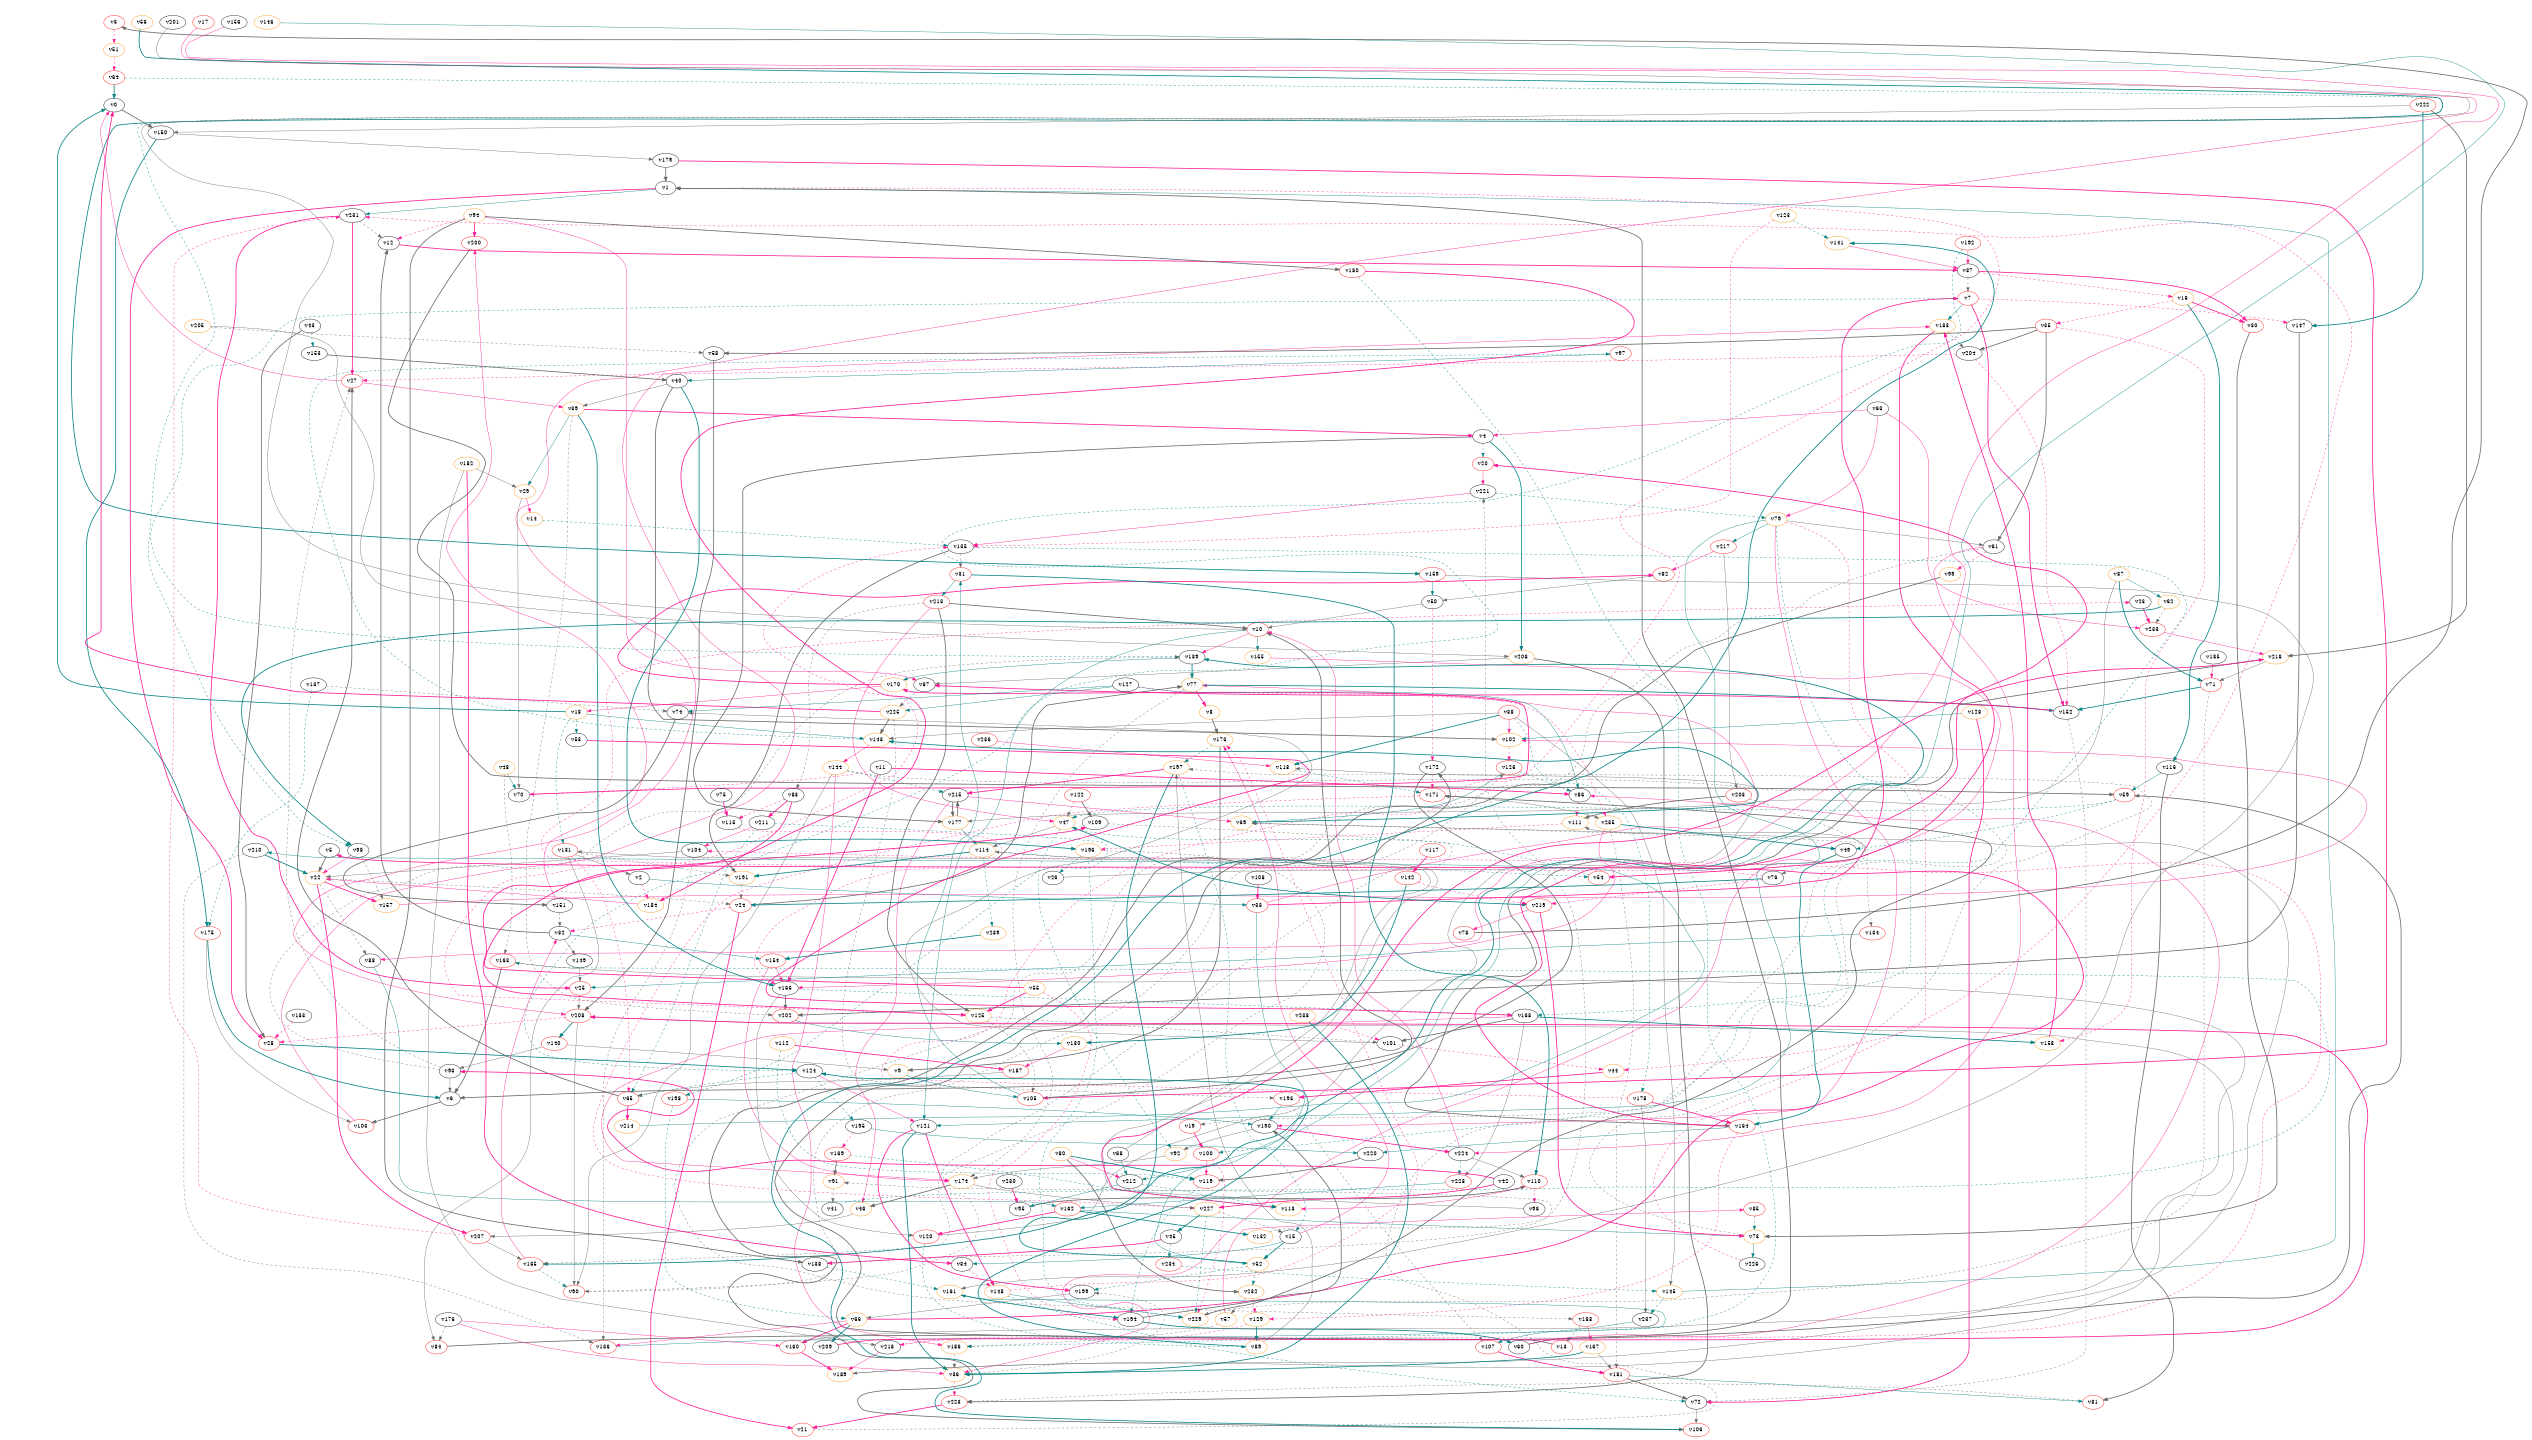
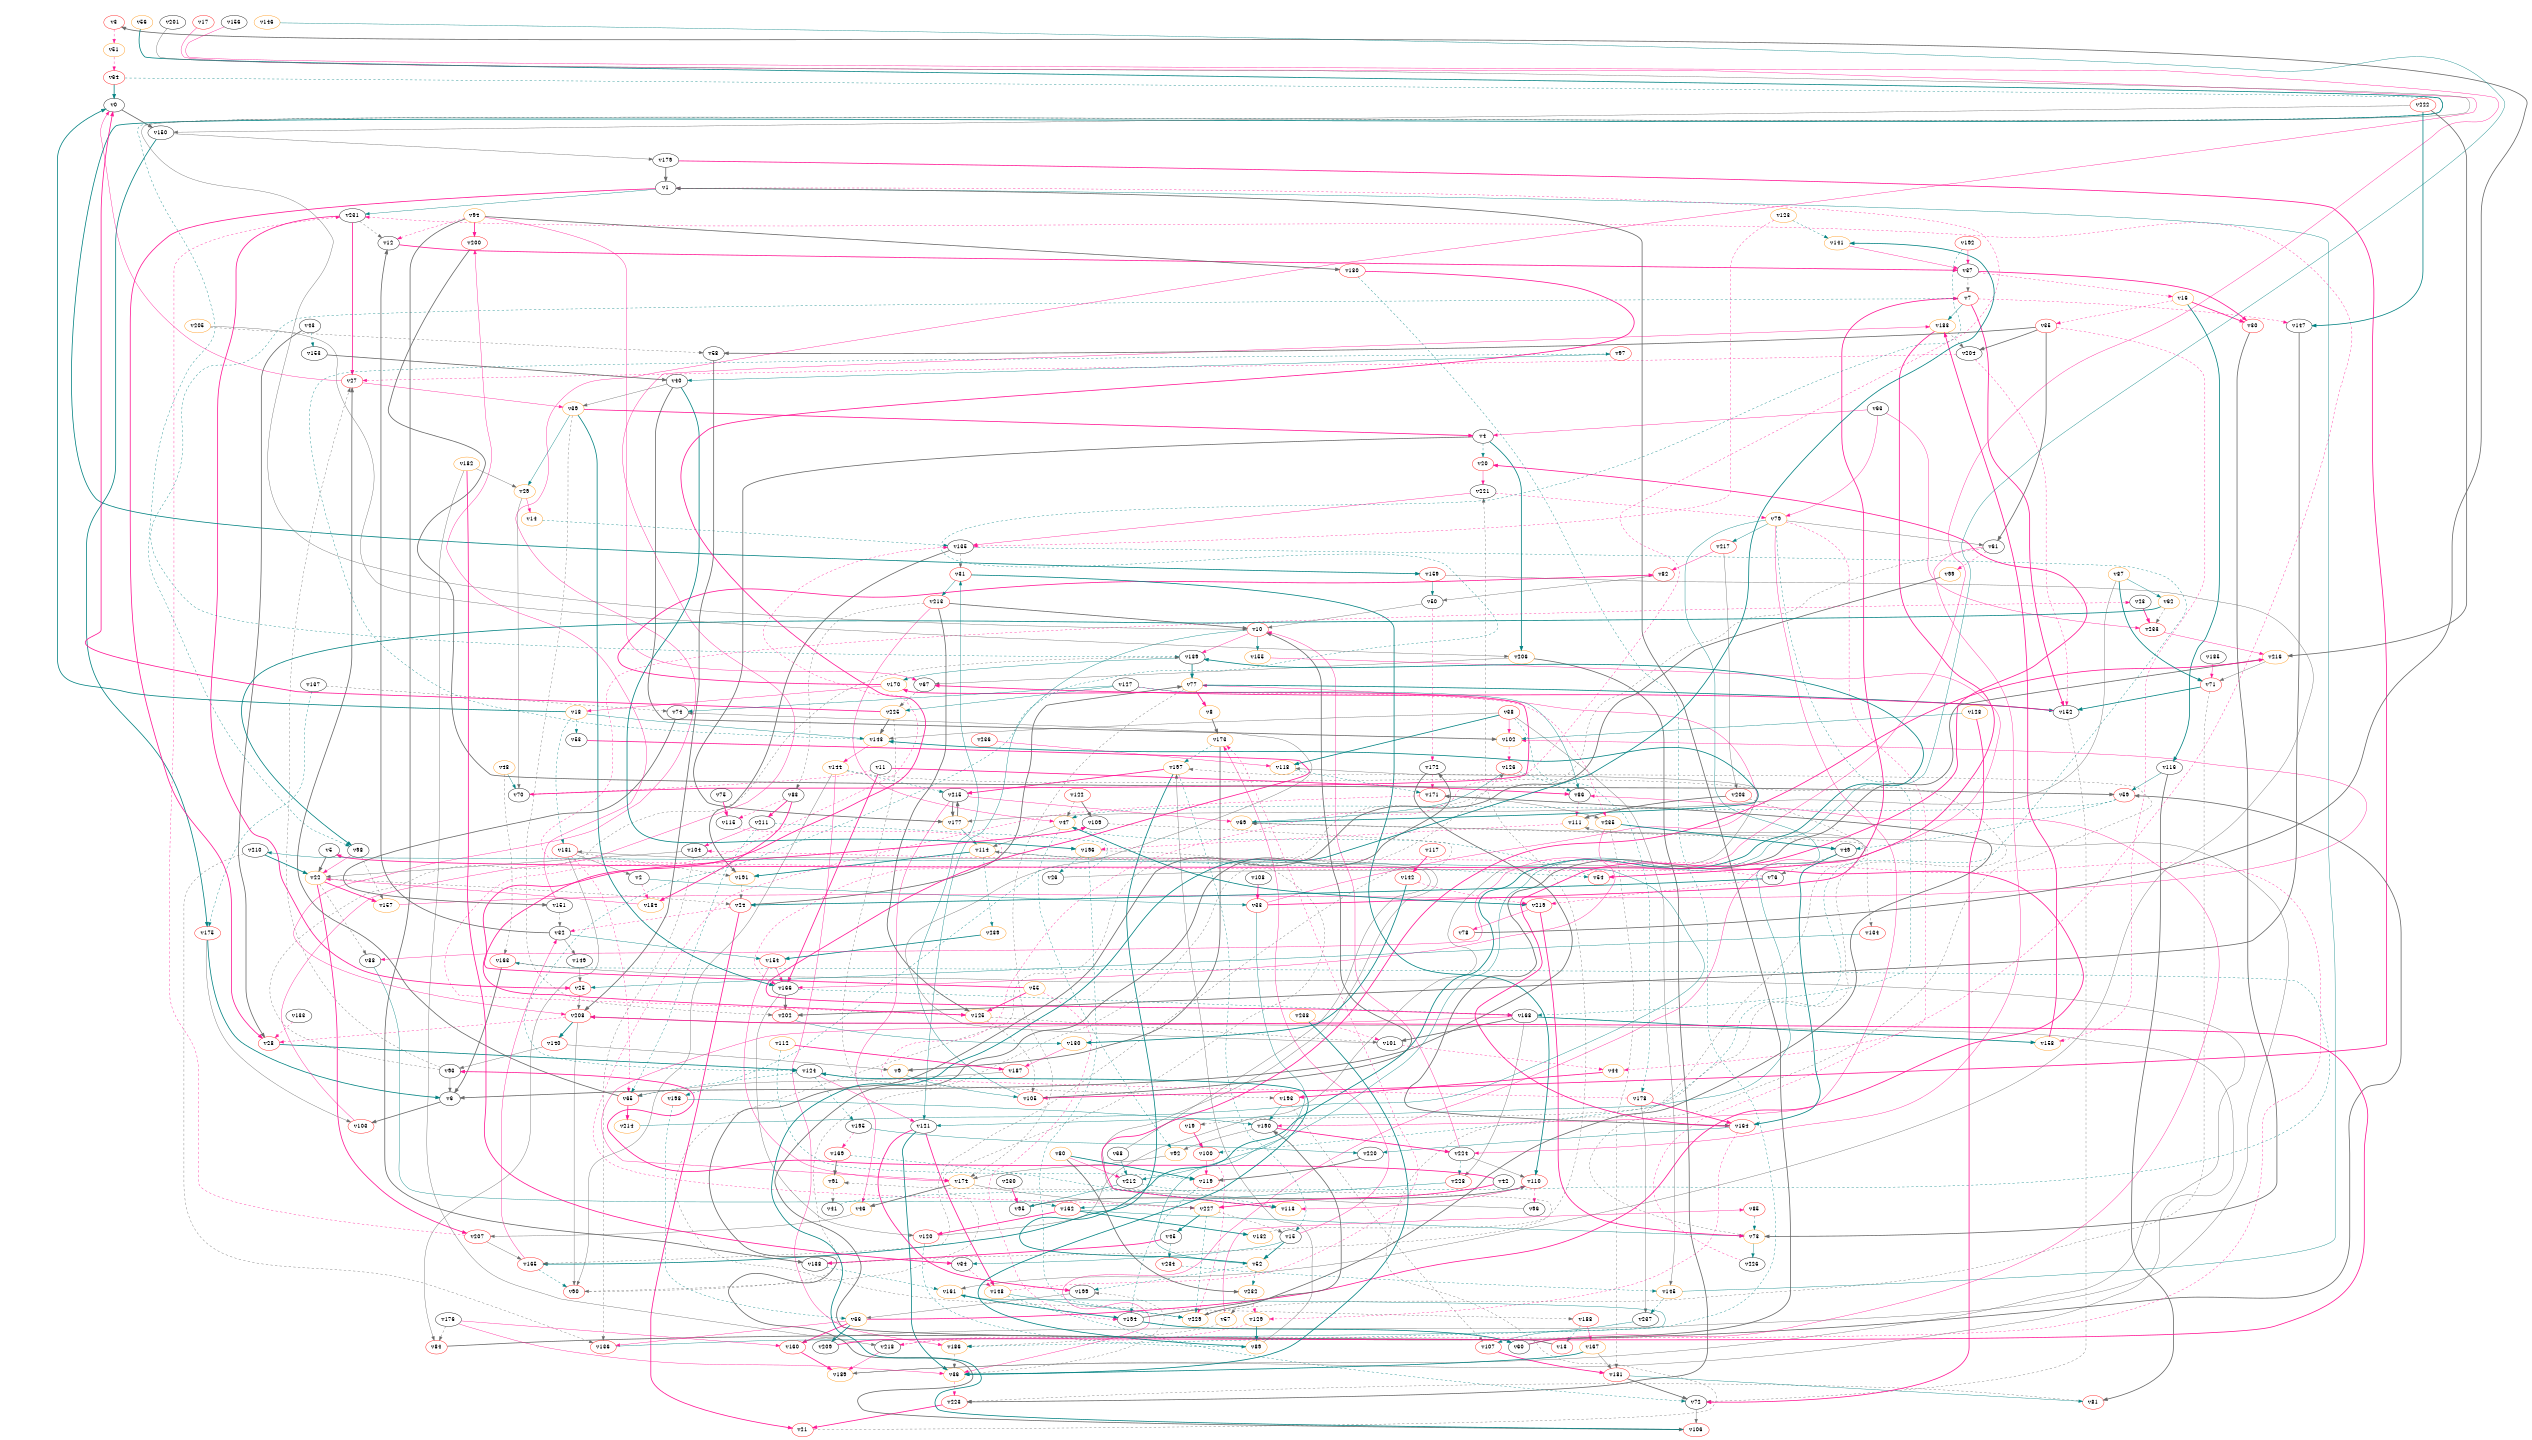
(1629, 505) -> (1629, 505)
